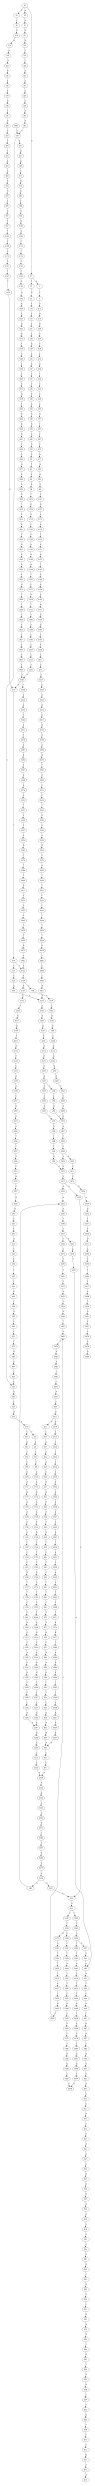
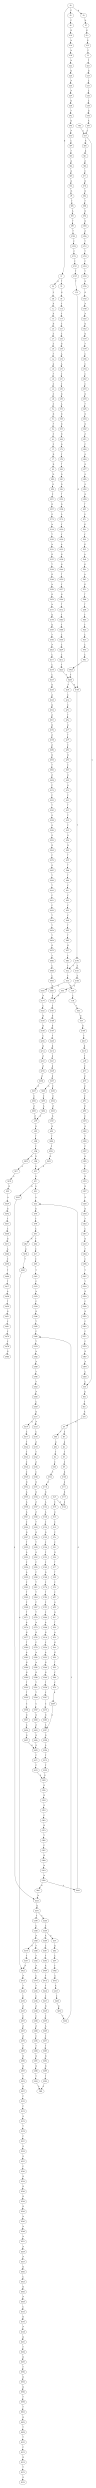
(27, 1512) -> (59, 1502)
